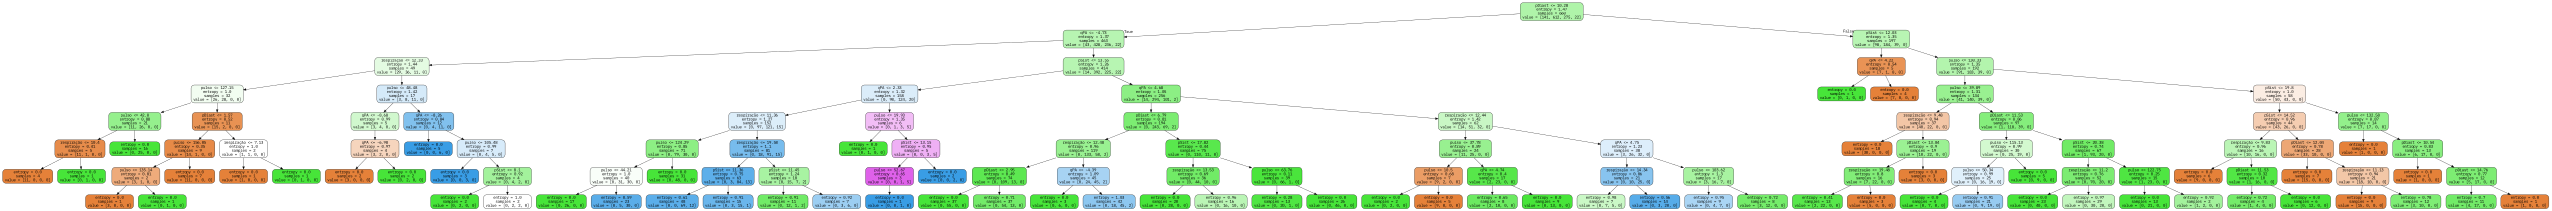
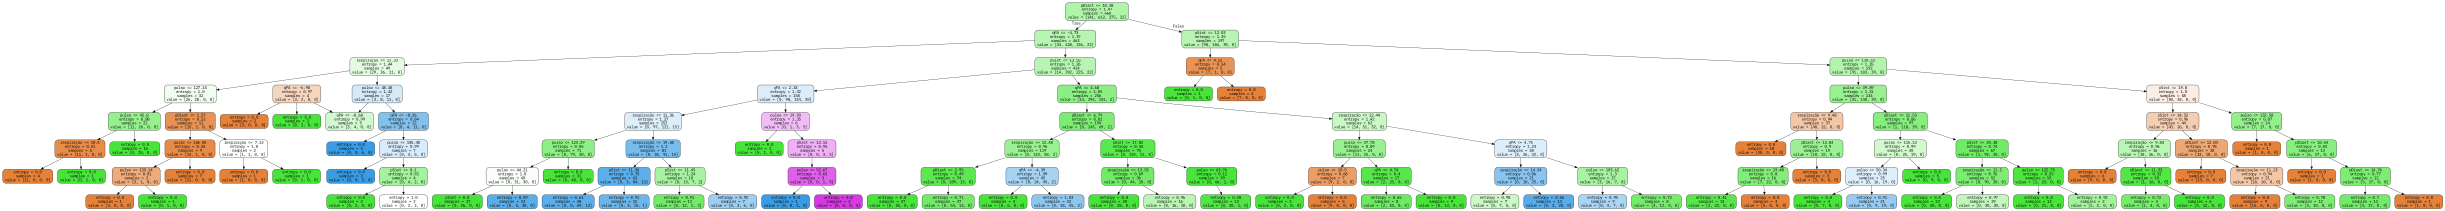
(375, 134) -> (322, 107)
(942, 176) -> none
(561, 202) -> (457, 202)
none -> (838, 202)
(1332, 202) -> none
